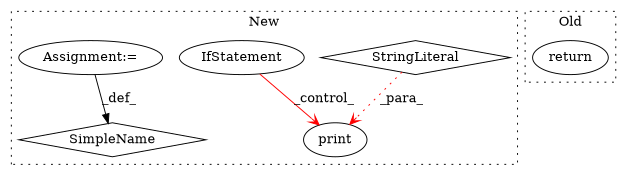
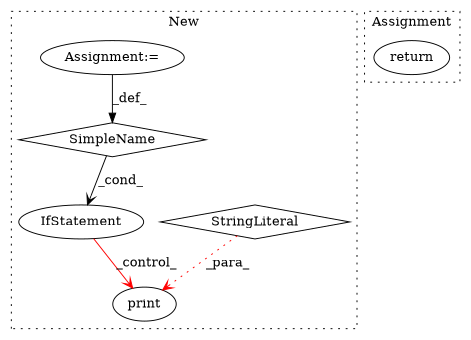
(570, 22) -> (412, 22)
none -> (99, 176)
